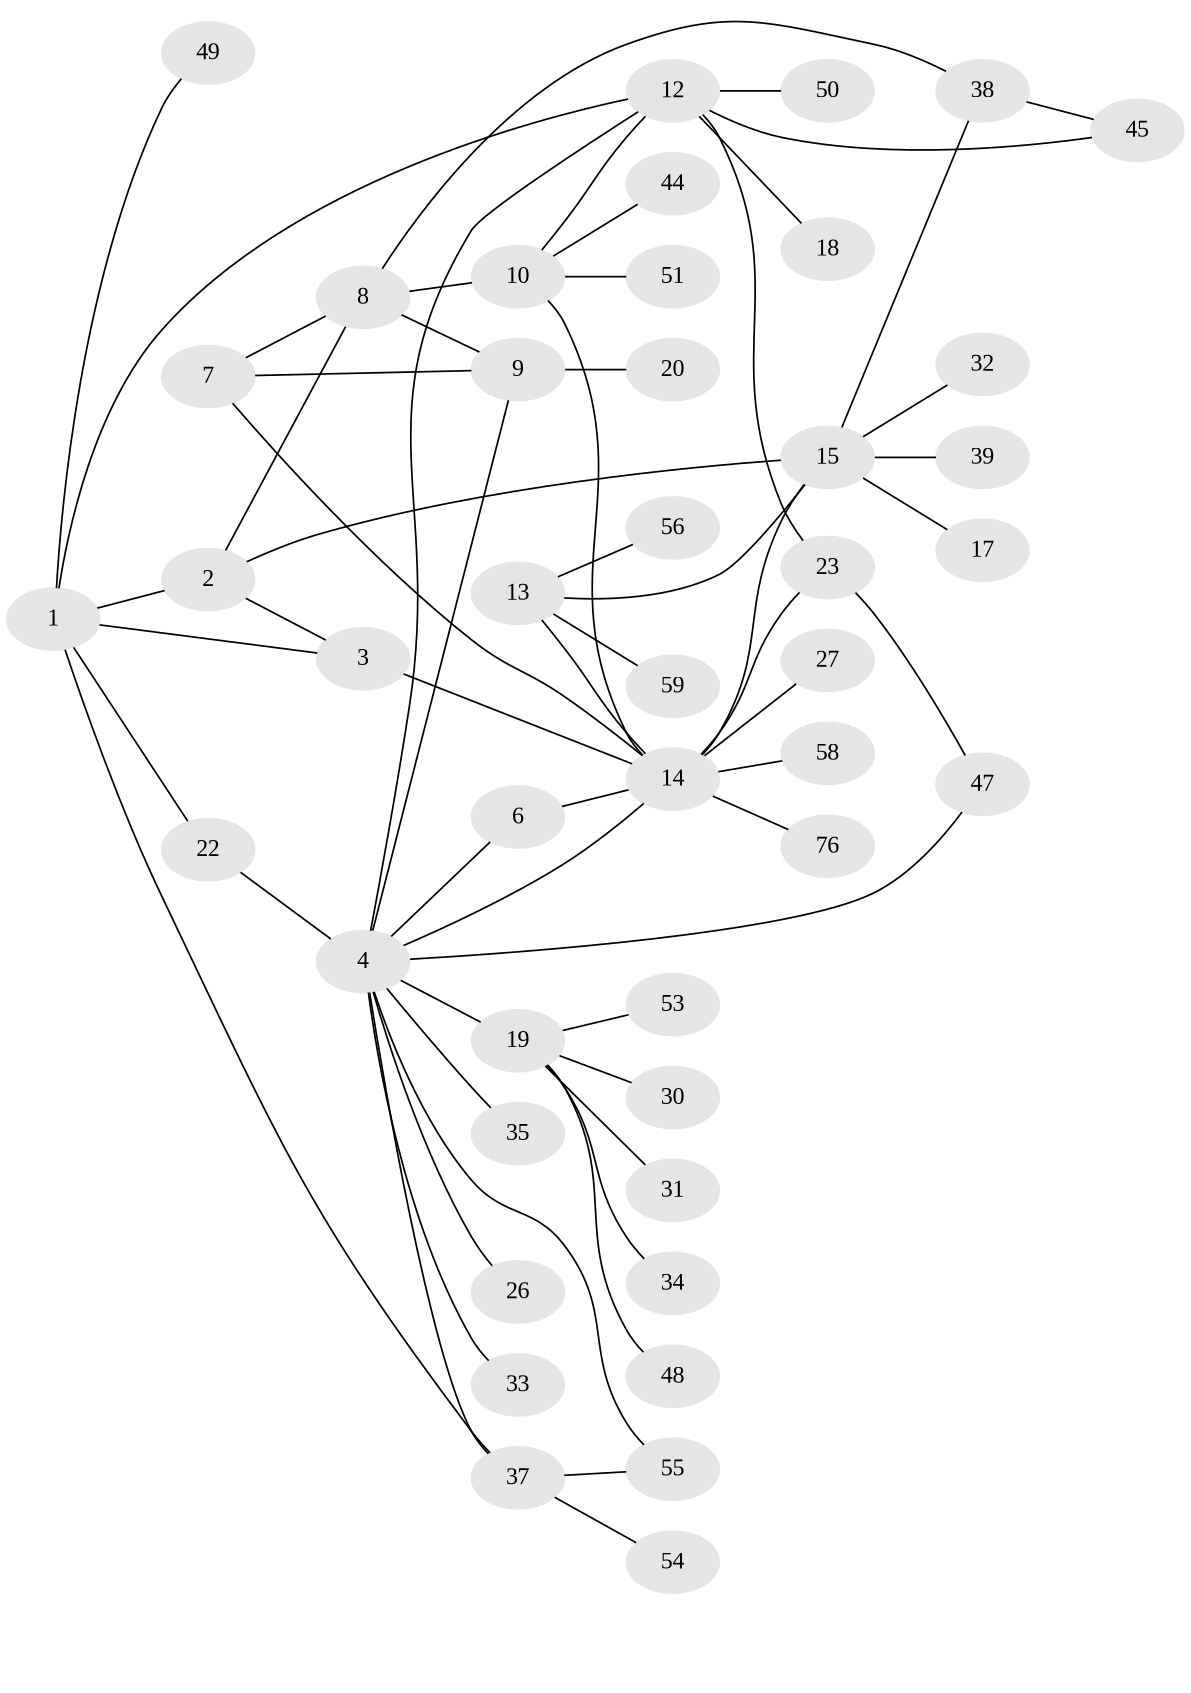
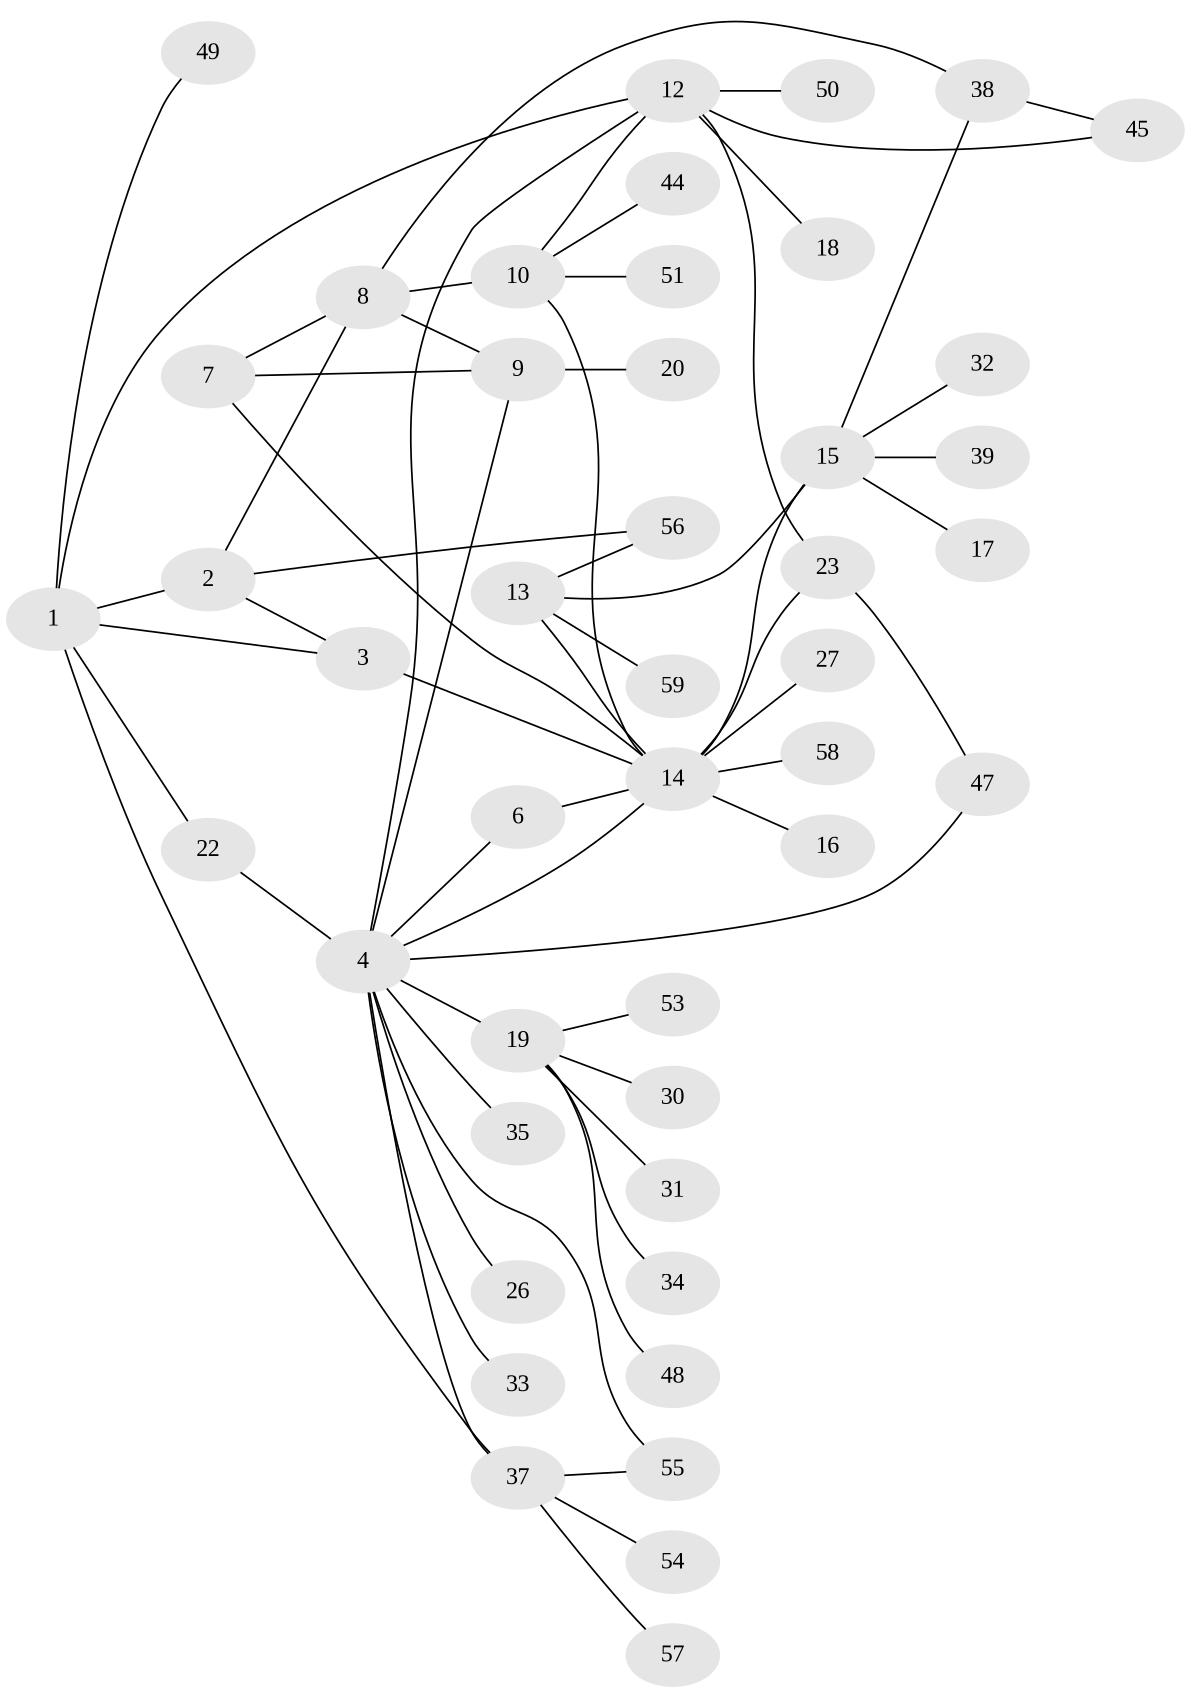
(510, 492) -> (440, 550)
(828, 846) -> (828, 846)
none -> (673, 1655)
